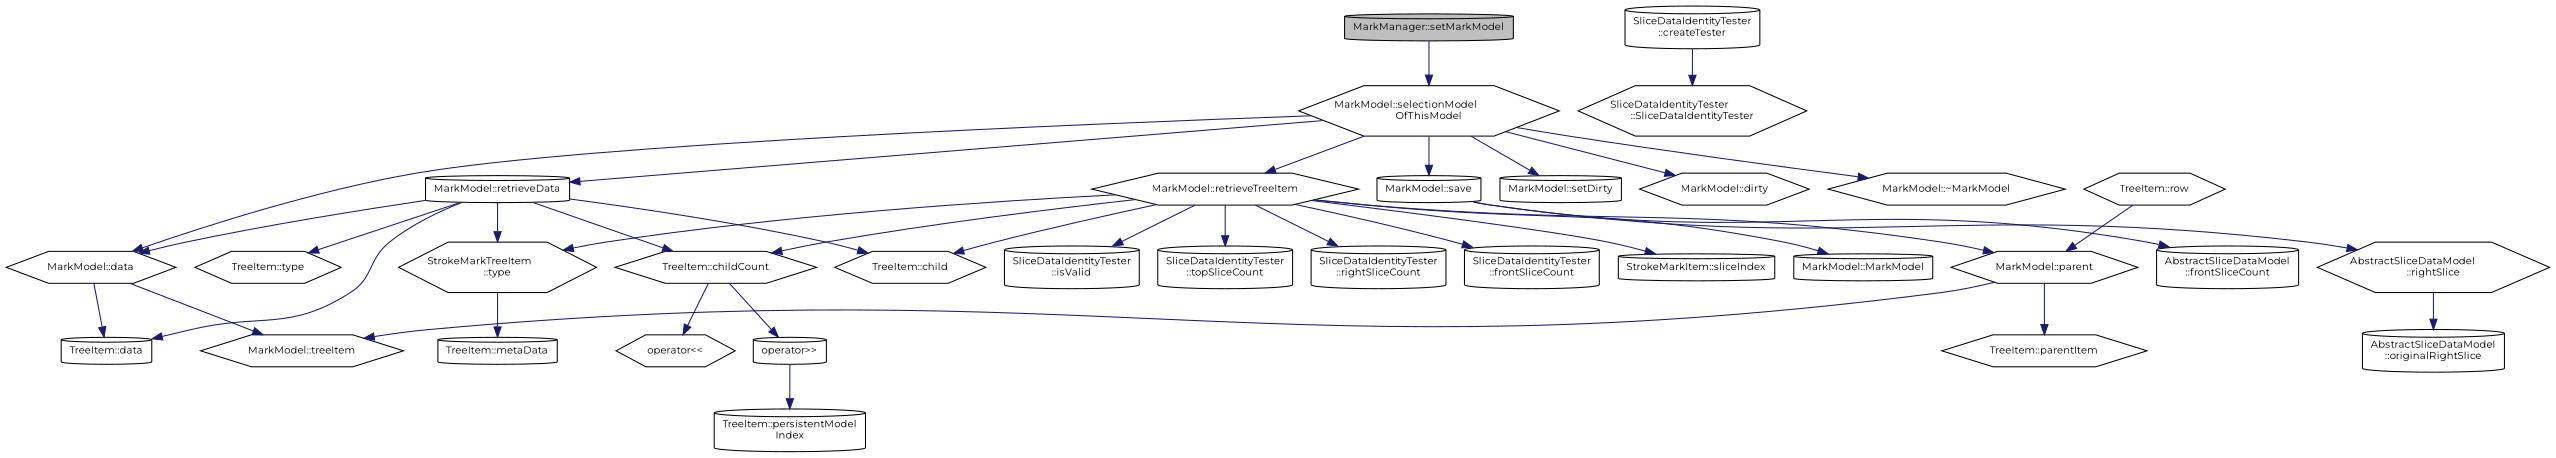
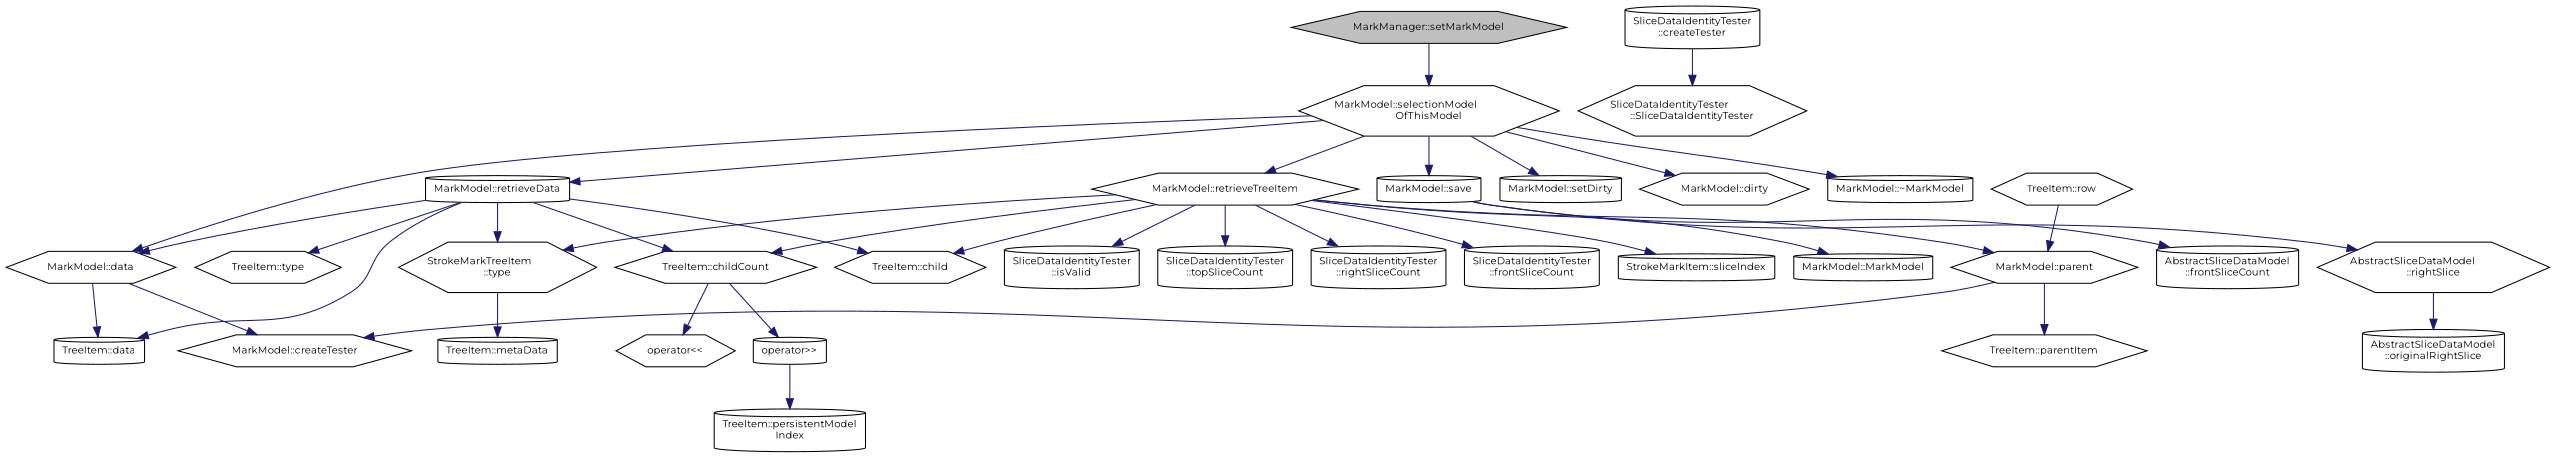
(1429, 27) -> (1429, 27)
(1947, 189) -> (1900, 189)
(302, 351) -> (295, 351)
